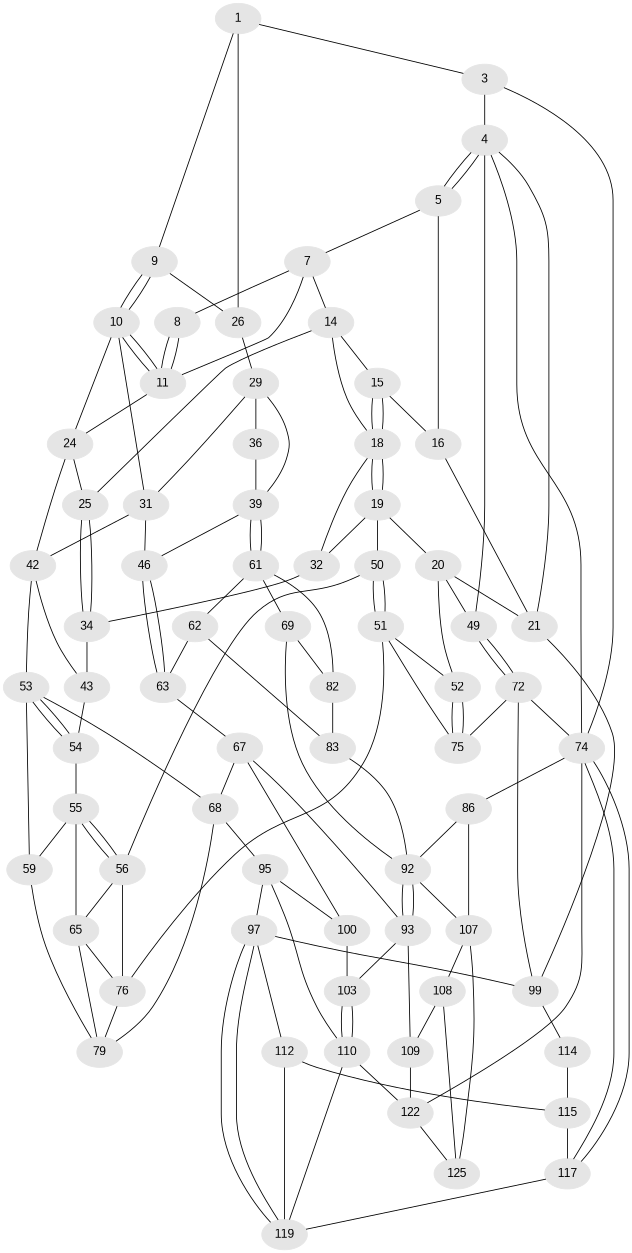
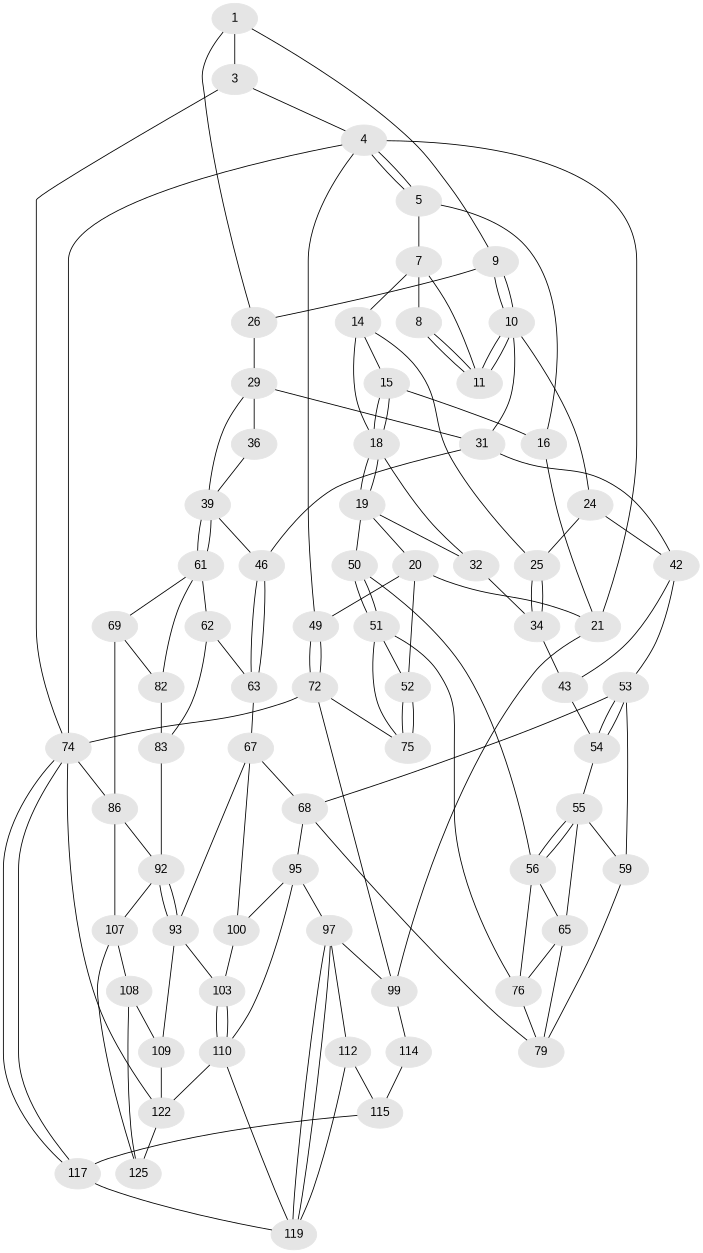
(116, 414) -> none
(304, 767) -> (115, 718)
